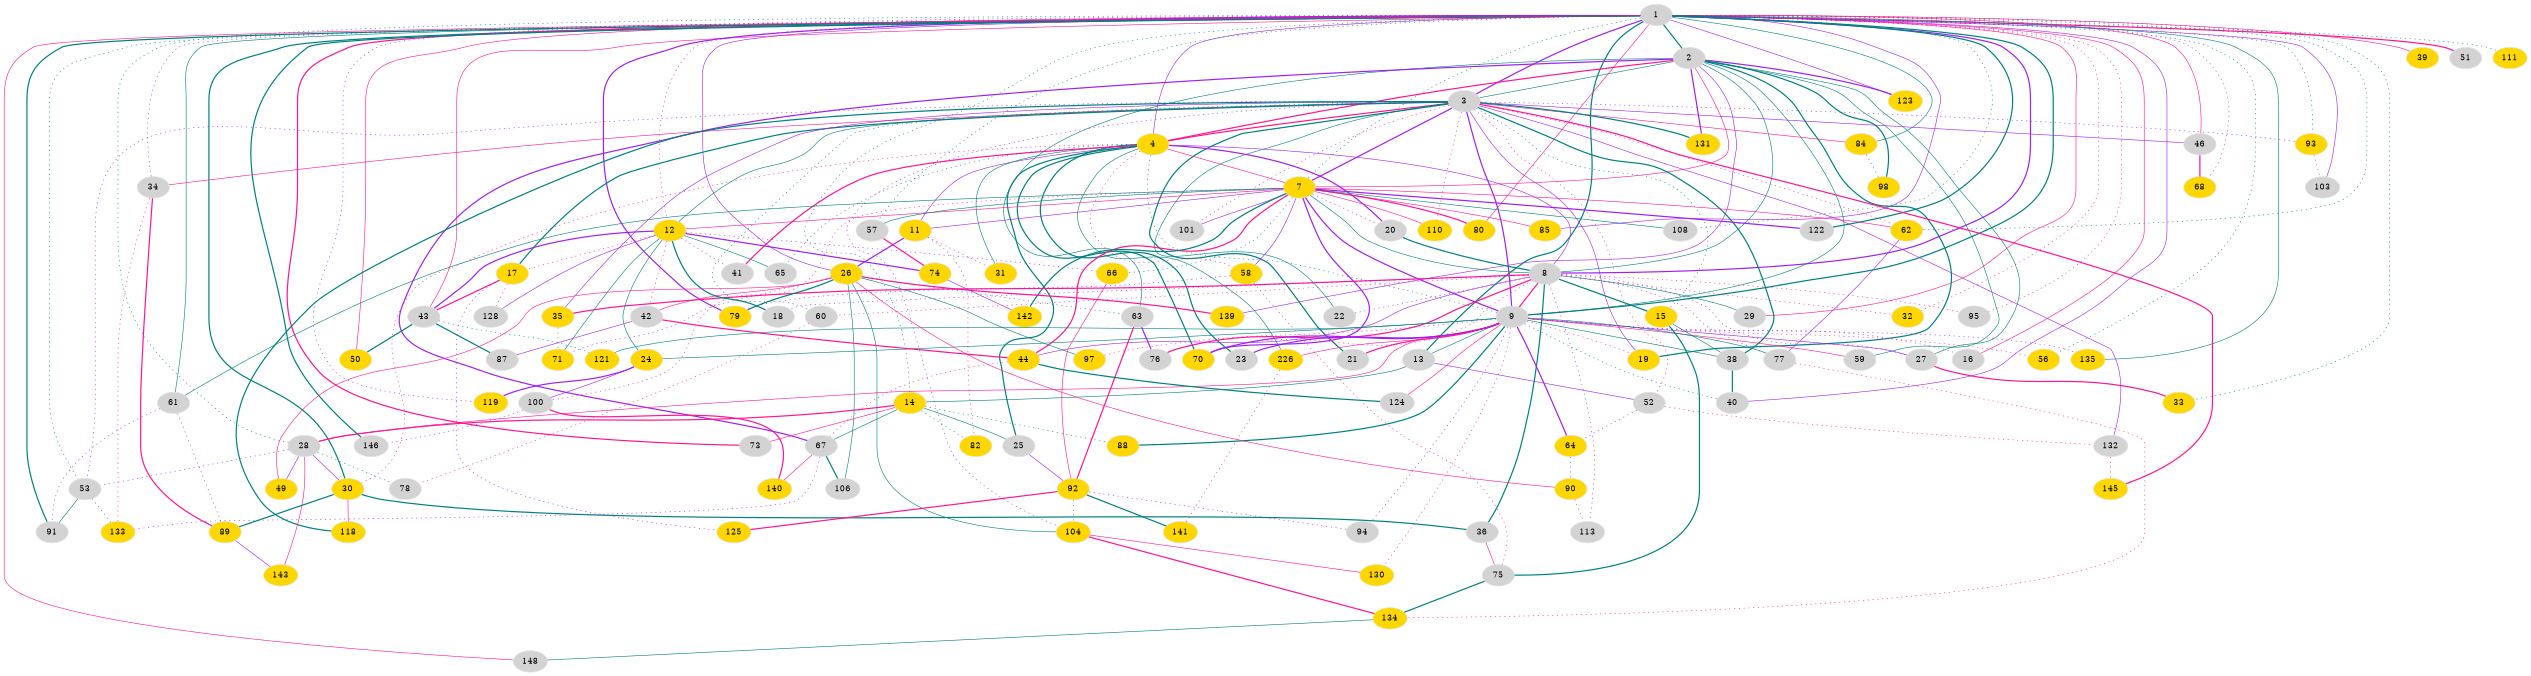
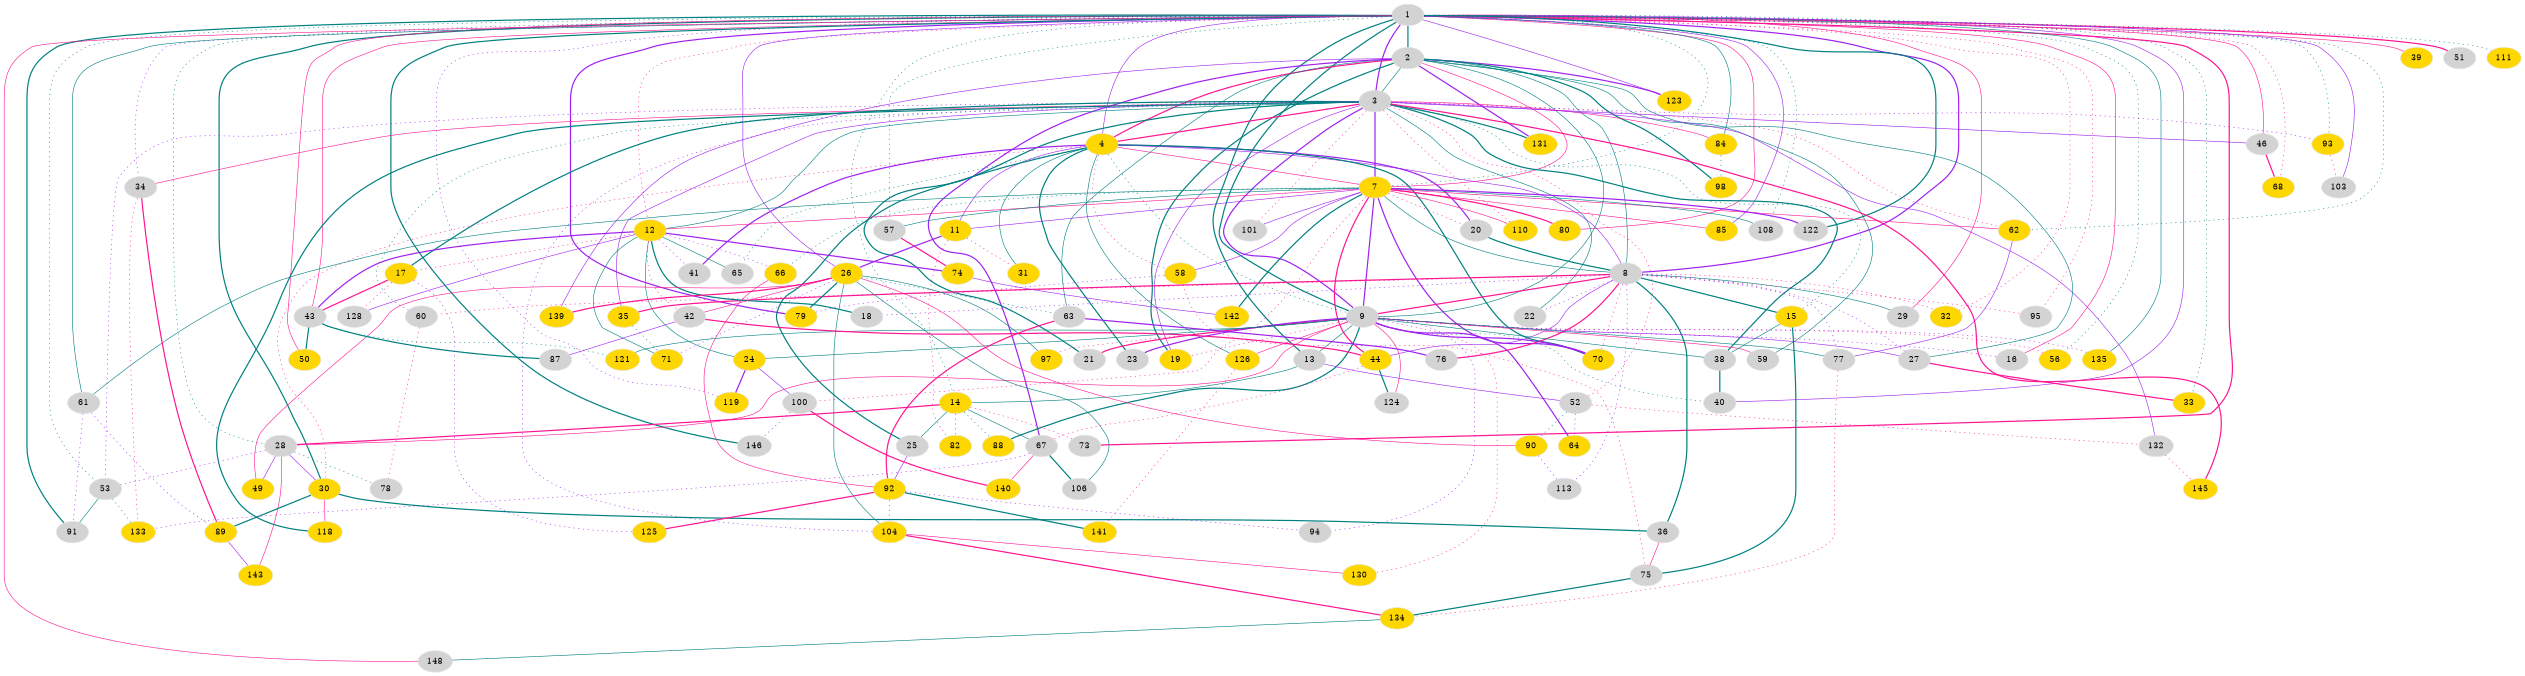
(926, 164) -> (872, 171)
(1286, 360) -> (1243, 360)
(833, 424) -> (1022, 421)
(1571, 468) -> (1553, 424)
